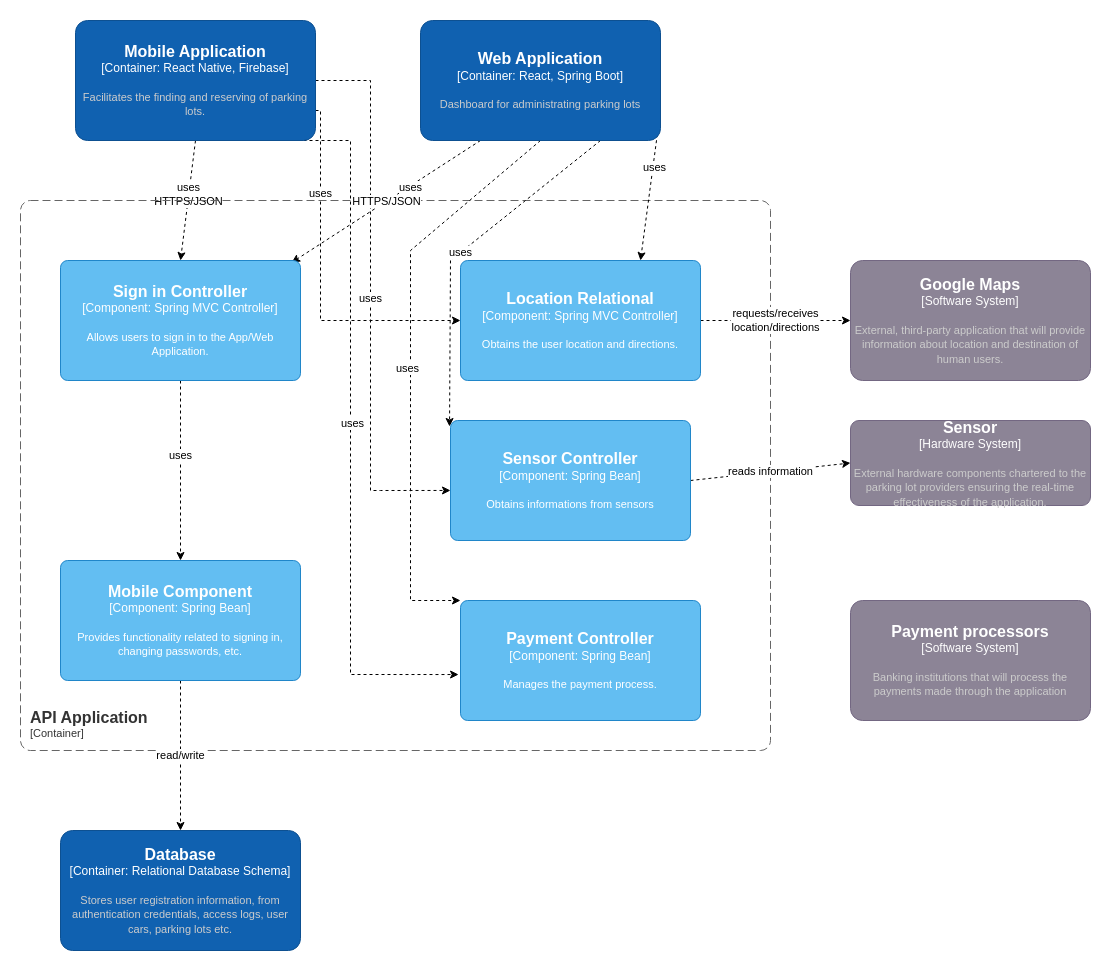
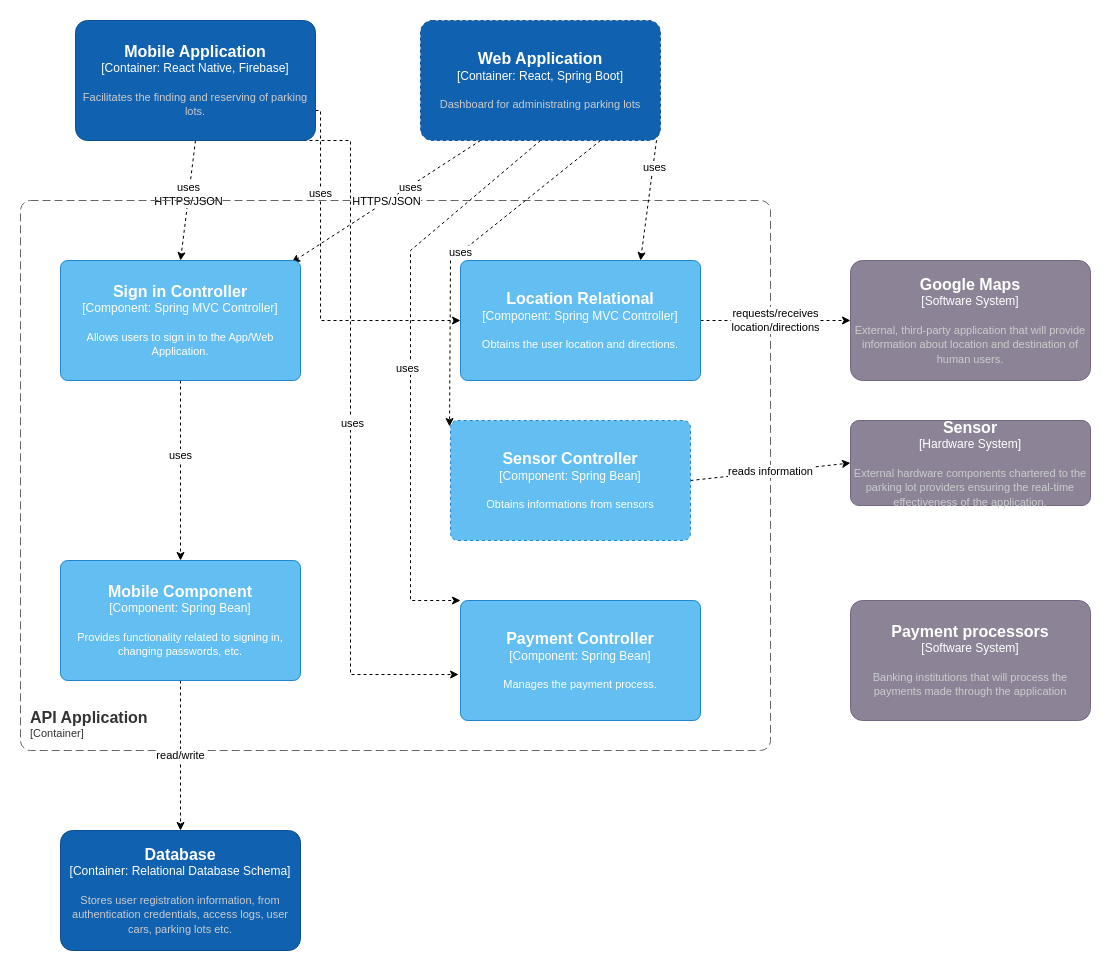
(541, 81) -> (541, 81)
(371, 389) -> none
(571, 481) -> (571, 481)
